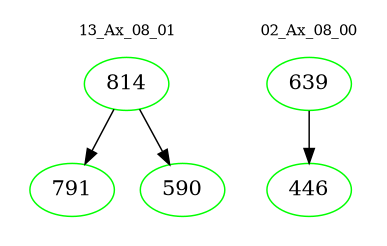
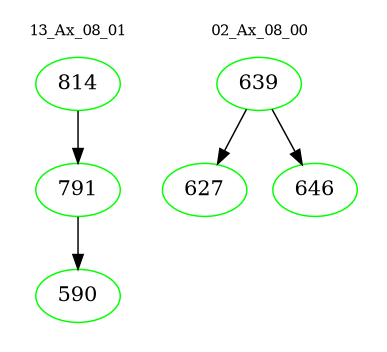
(151, 130) -> (78, 236)
none -> (205, 190)
(309, 190) -> (315, 190)
